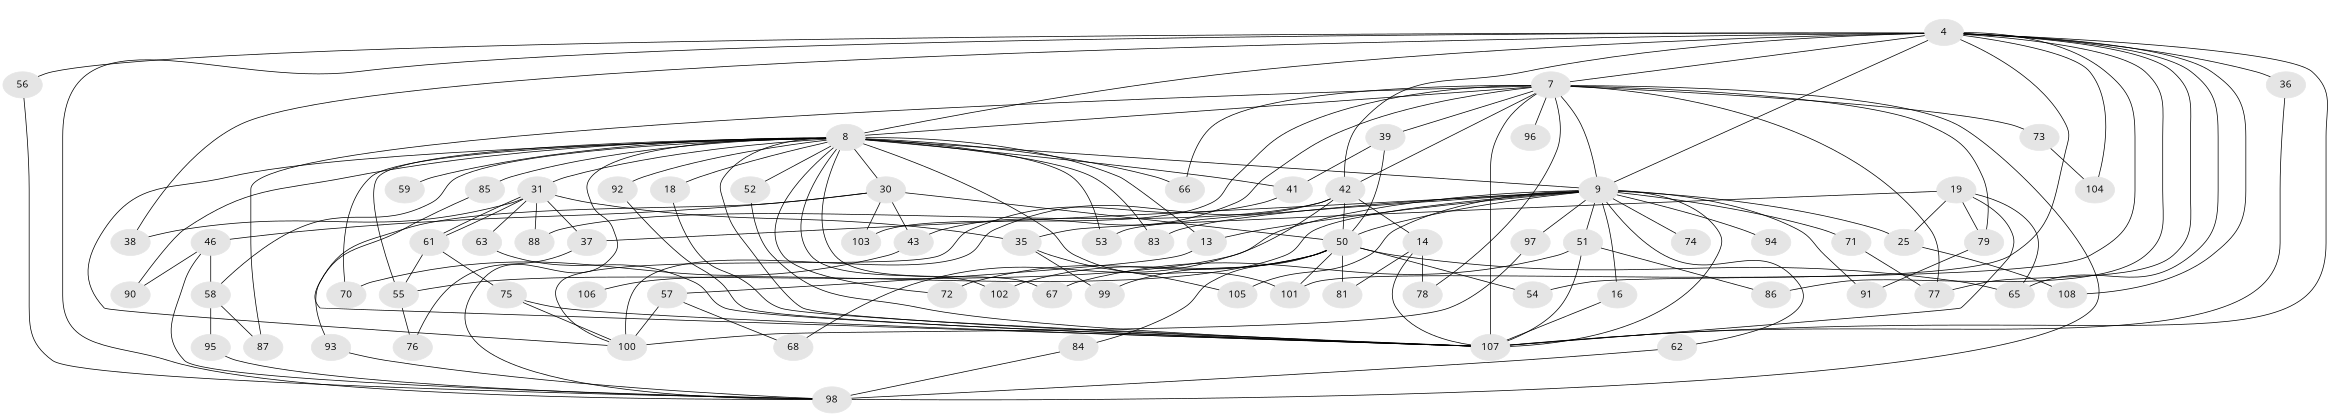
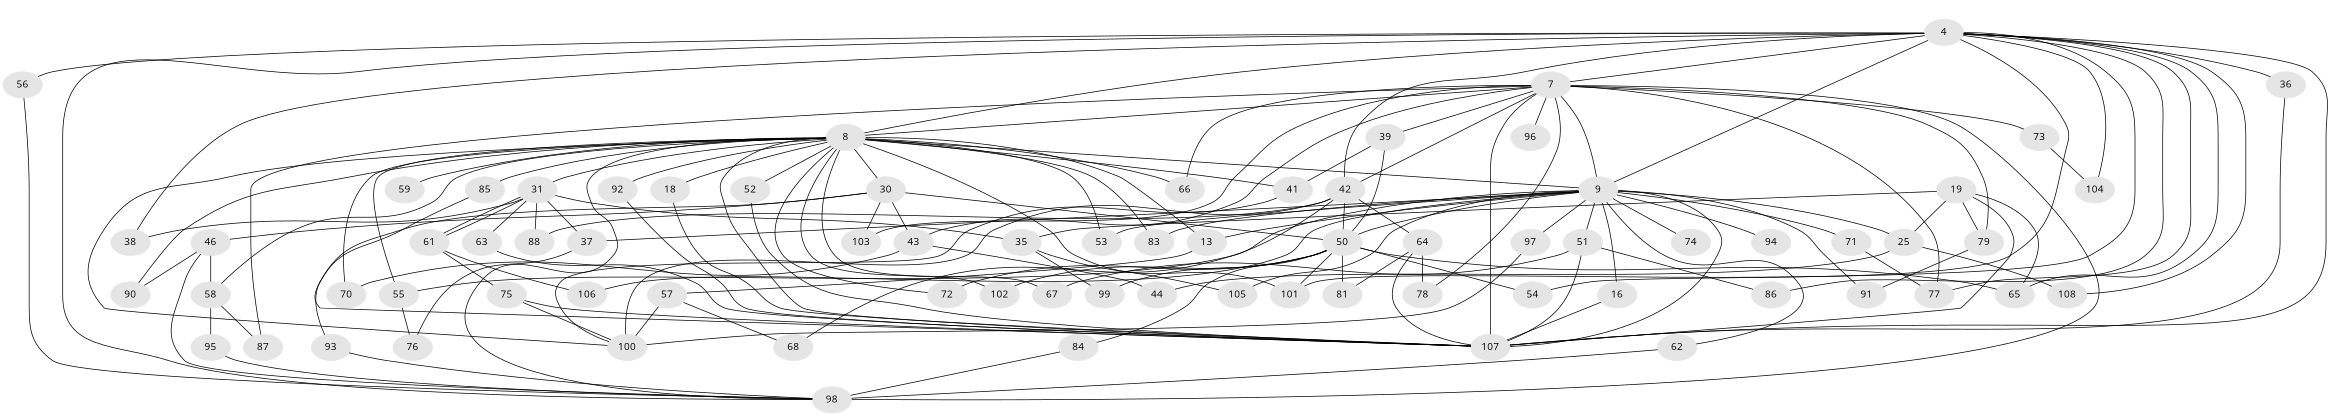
(1423, 242) -> (1423, 242)
(414, 268) -> (506, 272)
none -> (1157, 295)
